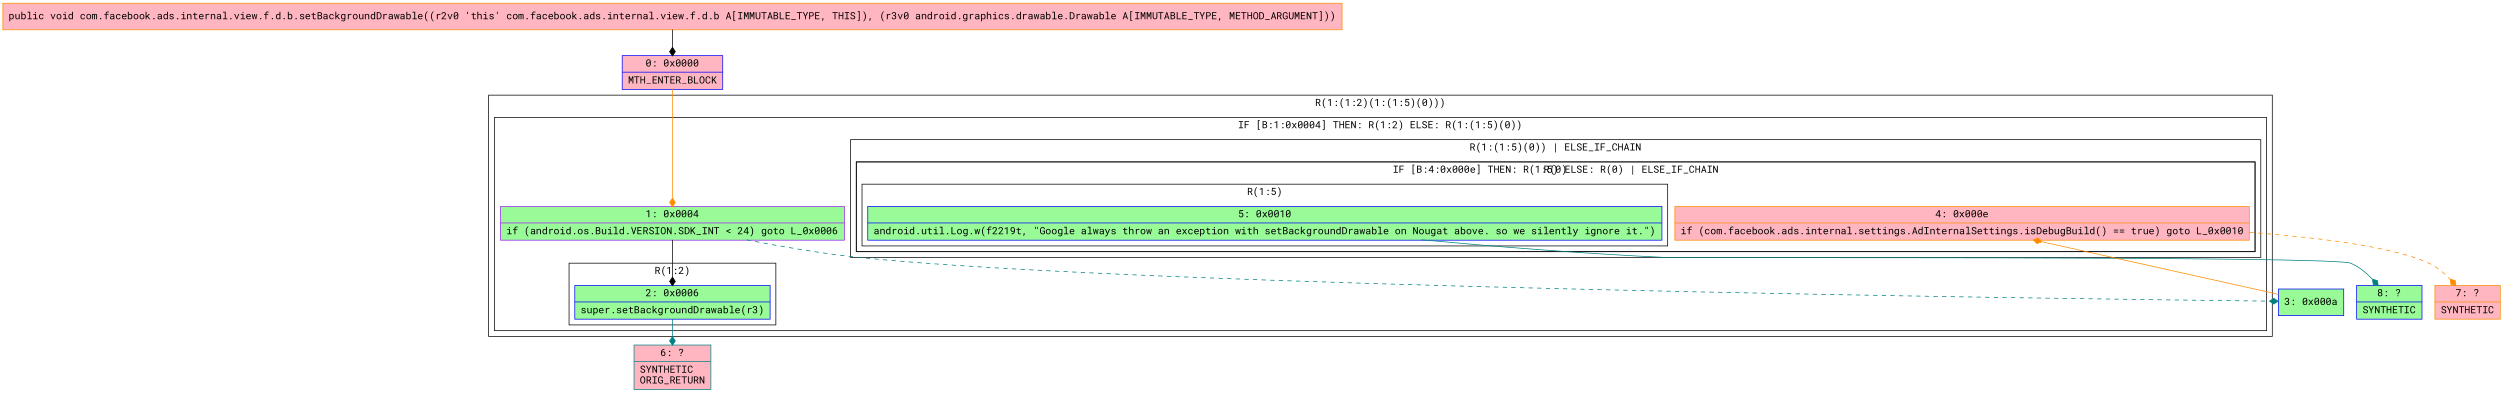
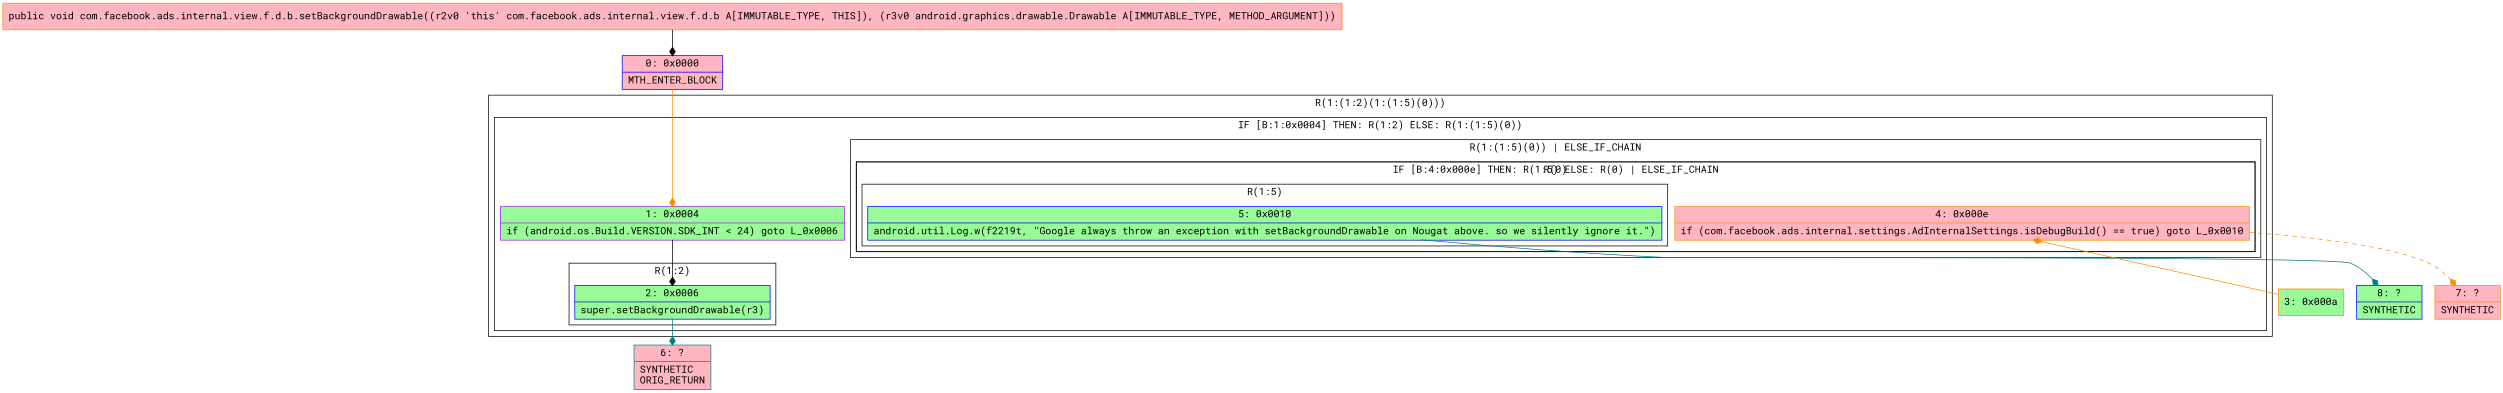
(1507, 287) -> none
(2311, 302) -> (2311, 302)
